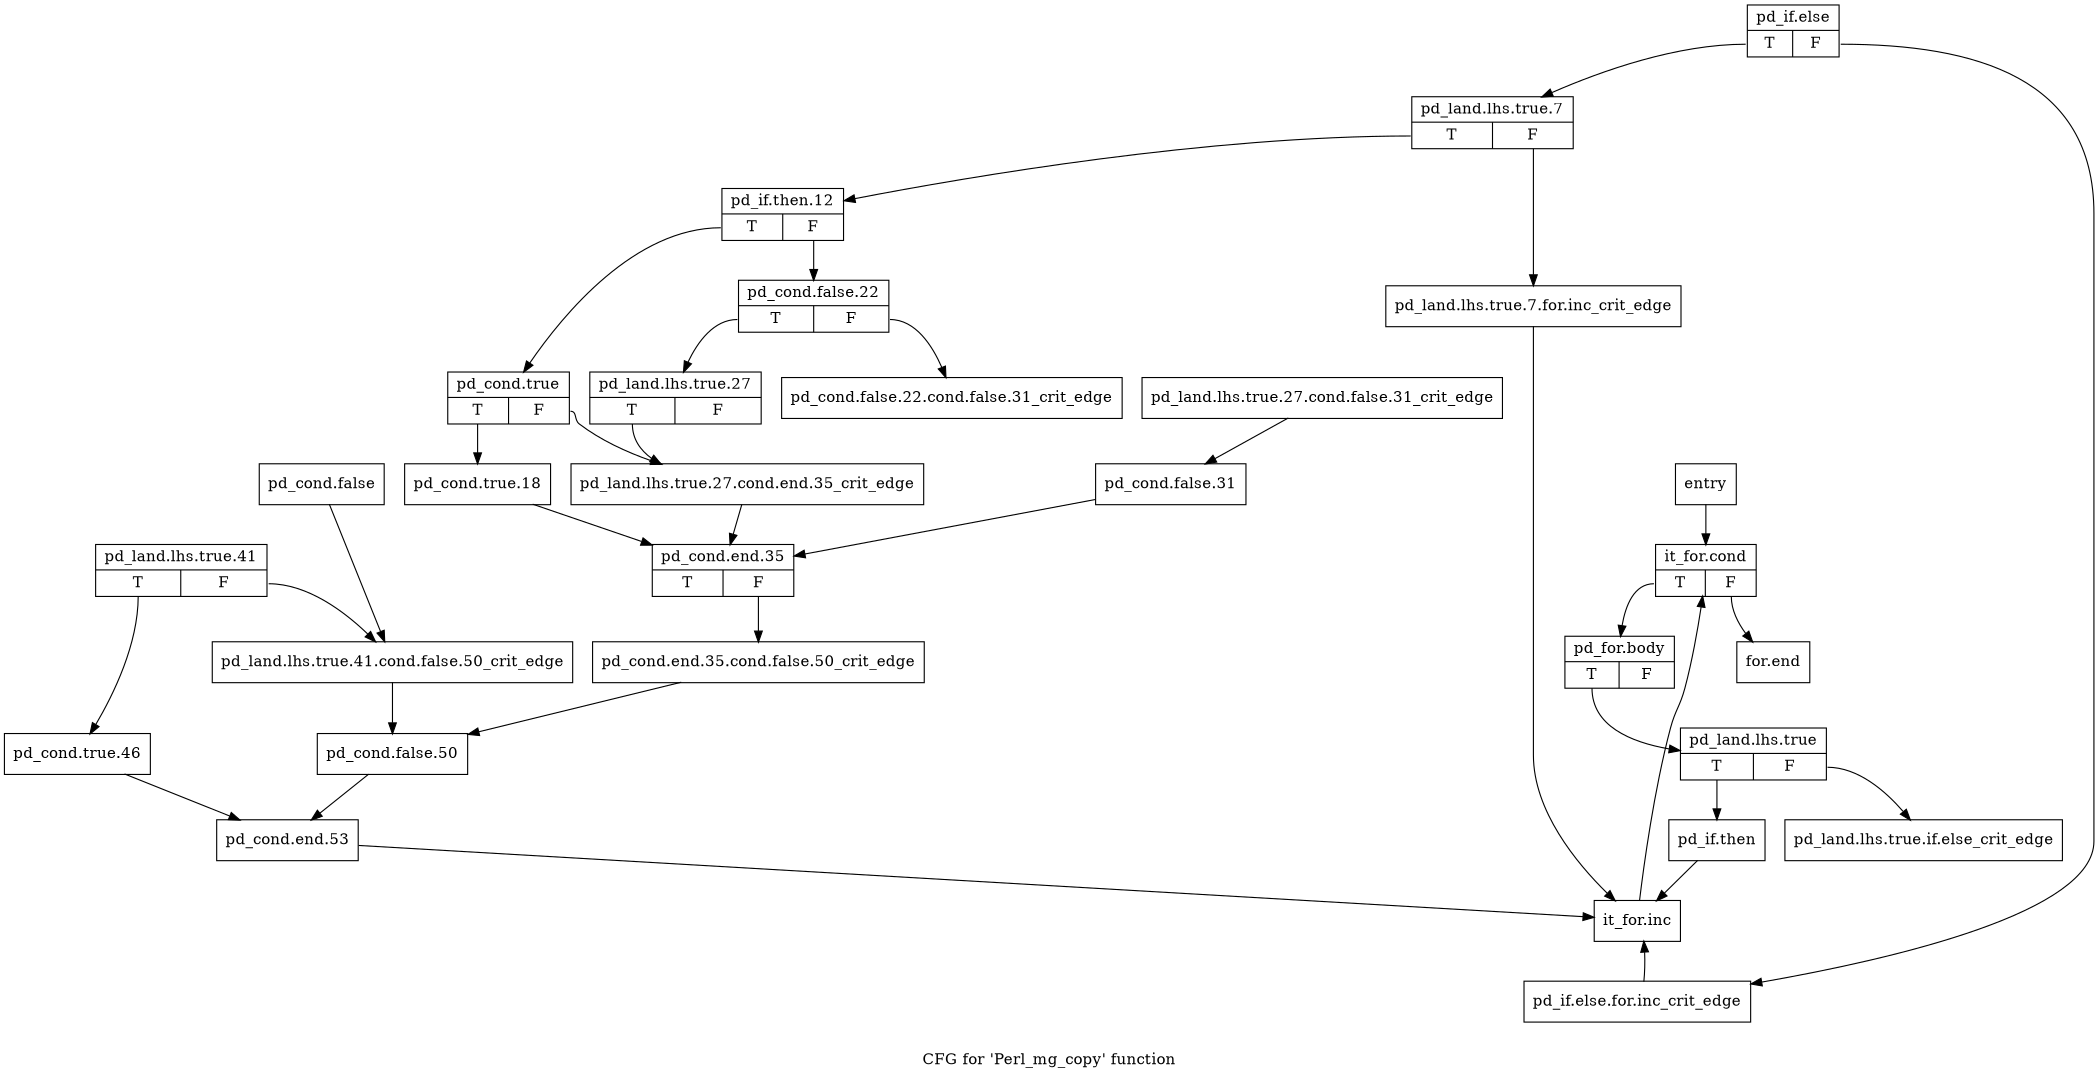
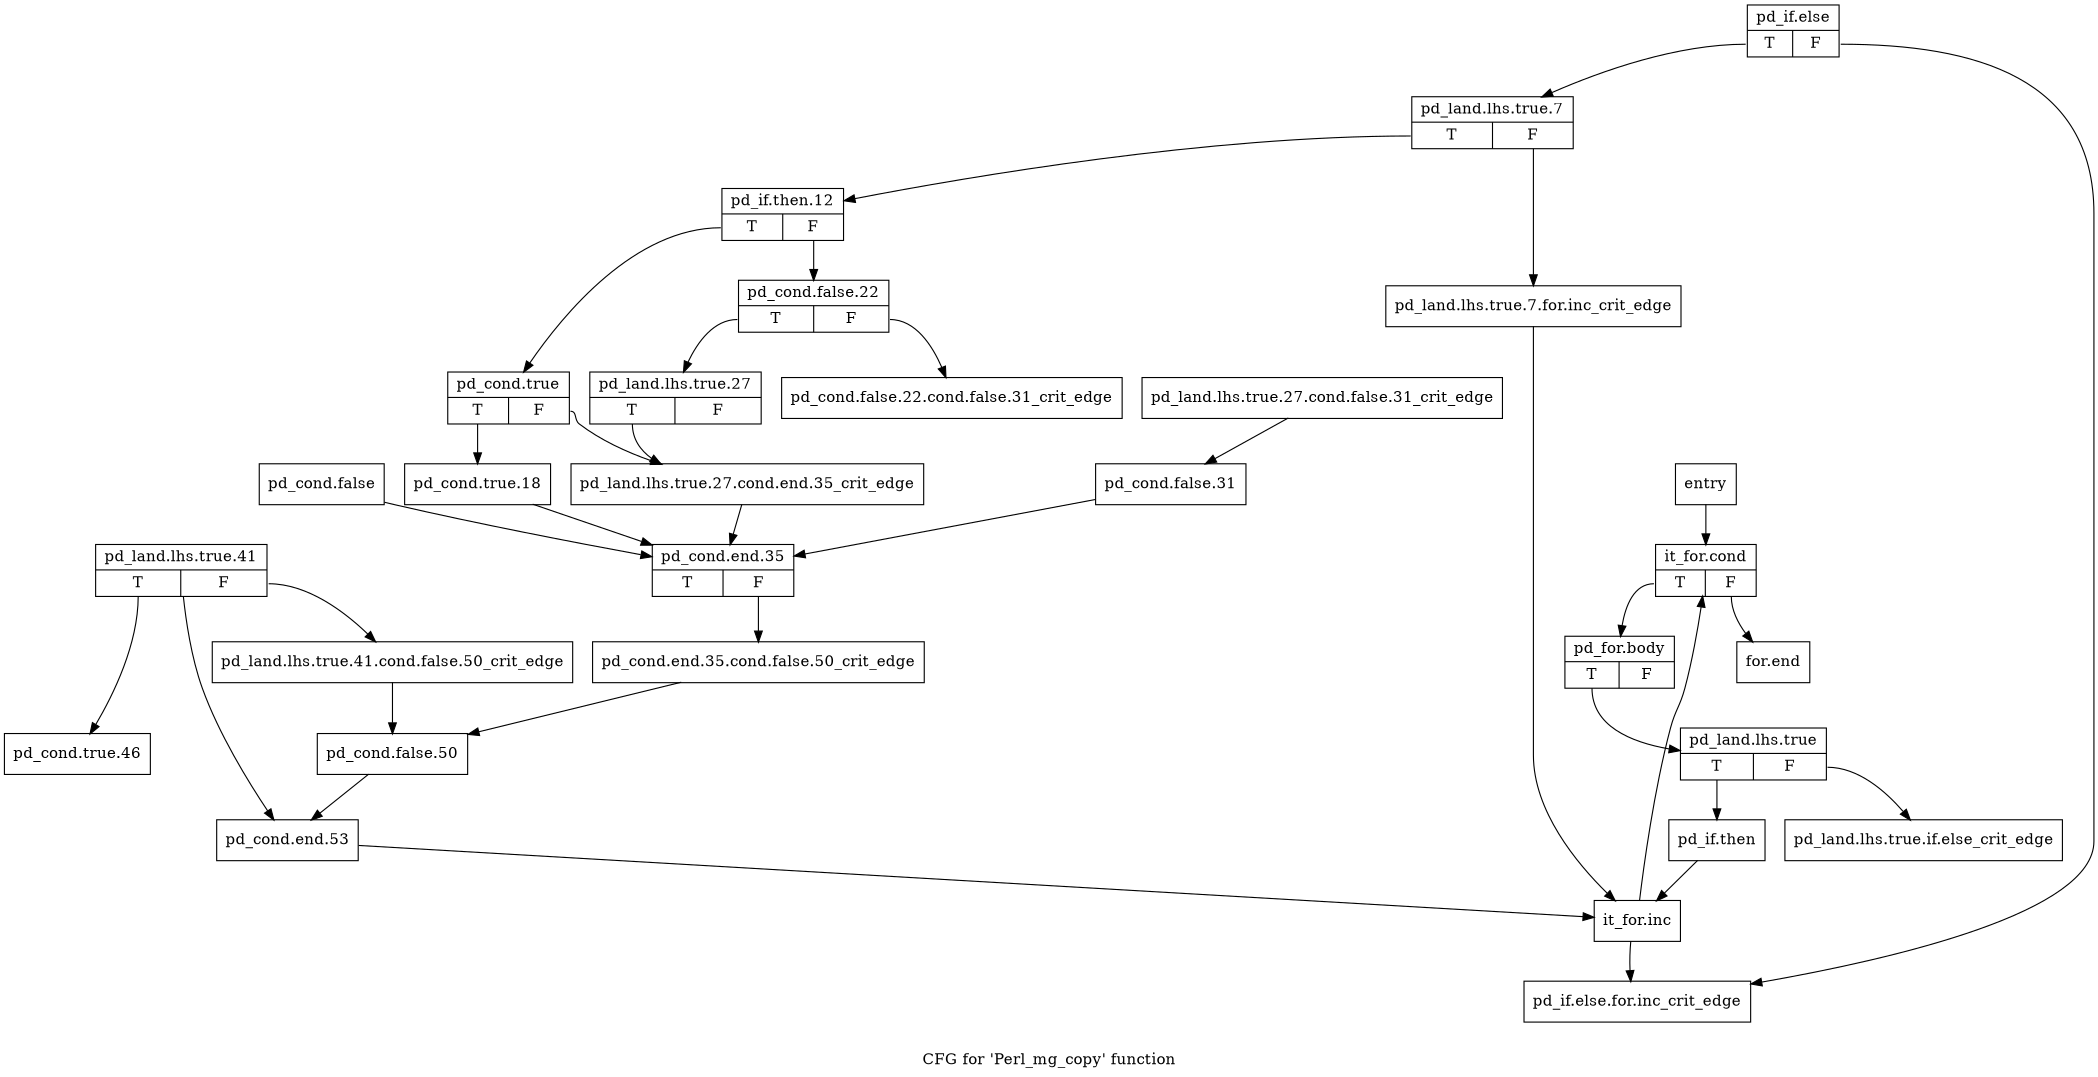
(355, 568) -> (512, 530)
(177, 795) -> (211, 709)
(1645, 967) -> (1630, 956)
